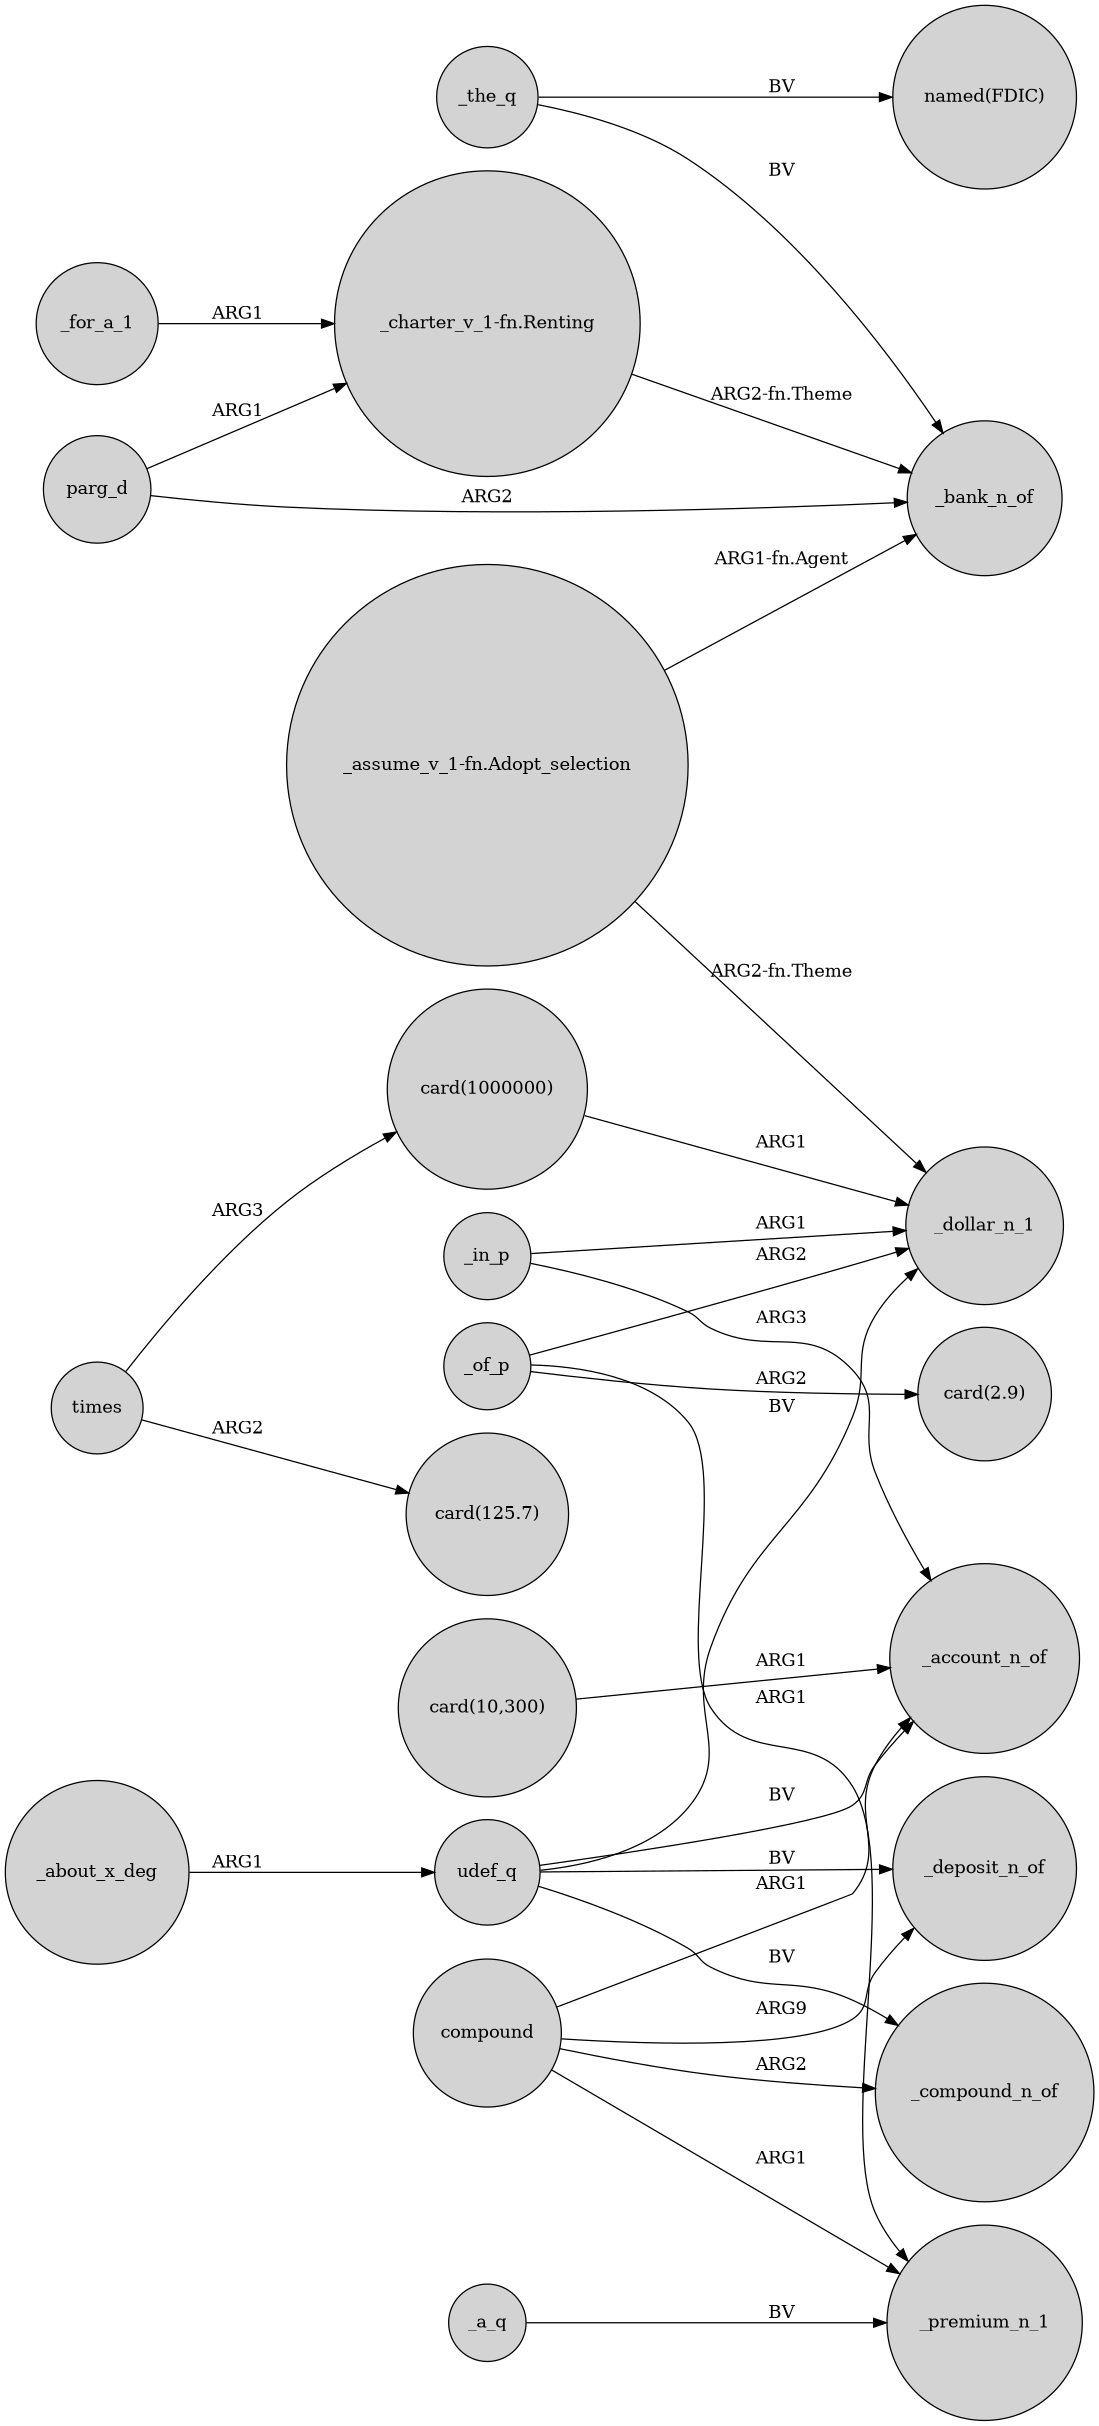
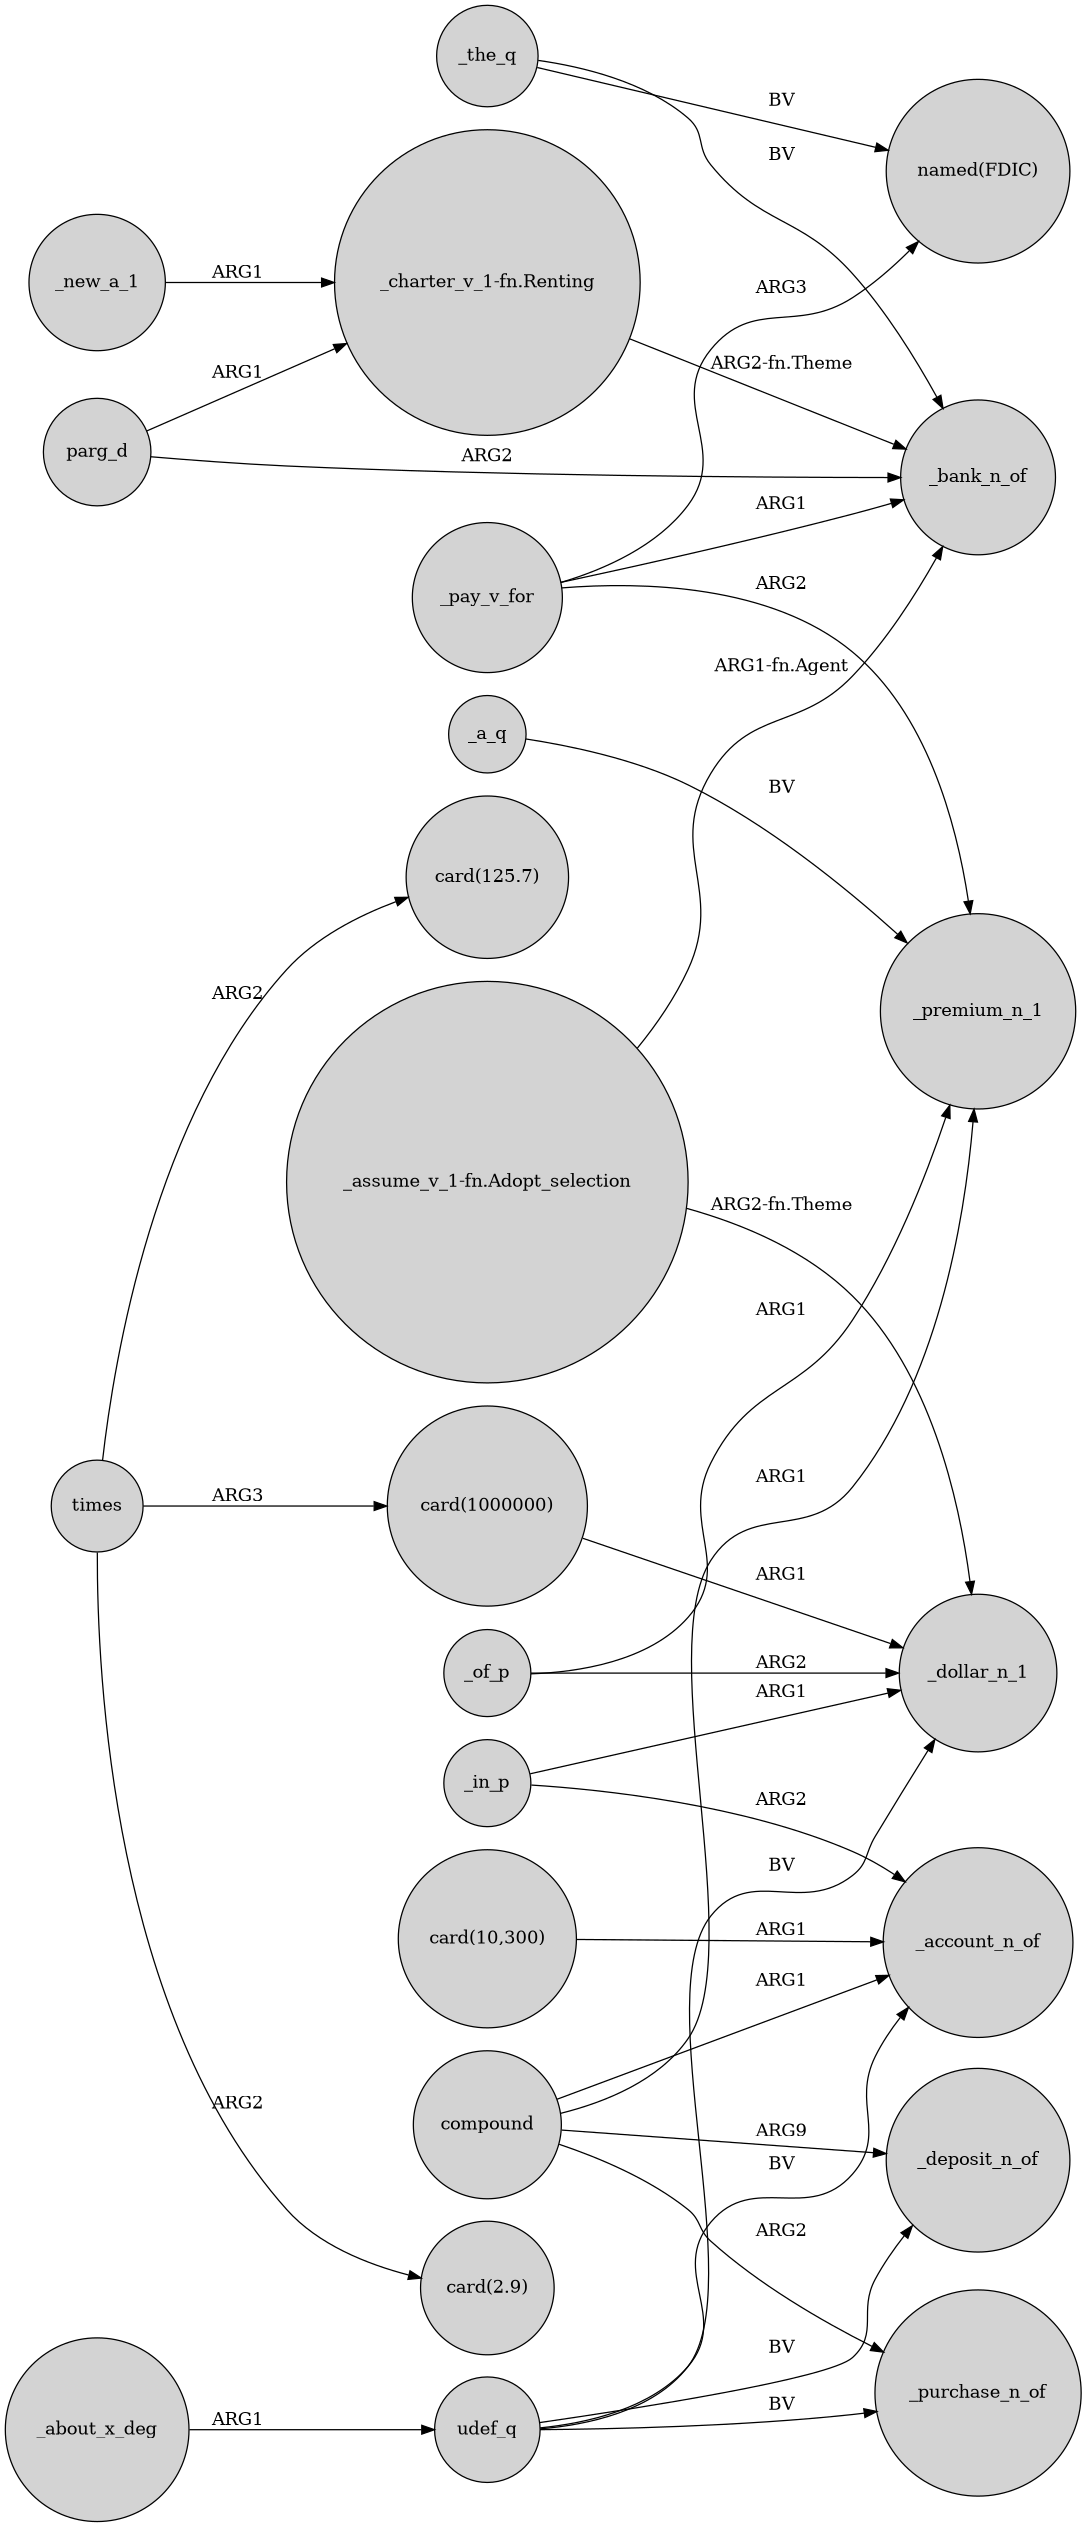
(97, 324) -> (97, 283)
none -> (487, 598)
(782, 1319) -> (782, 1800)
(717, 1389) -> (156, 1966)
(985, 2092) -> (978, 2393)
